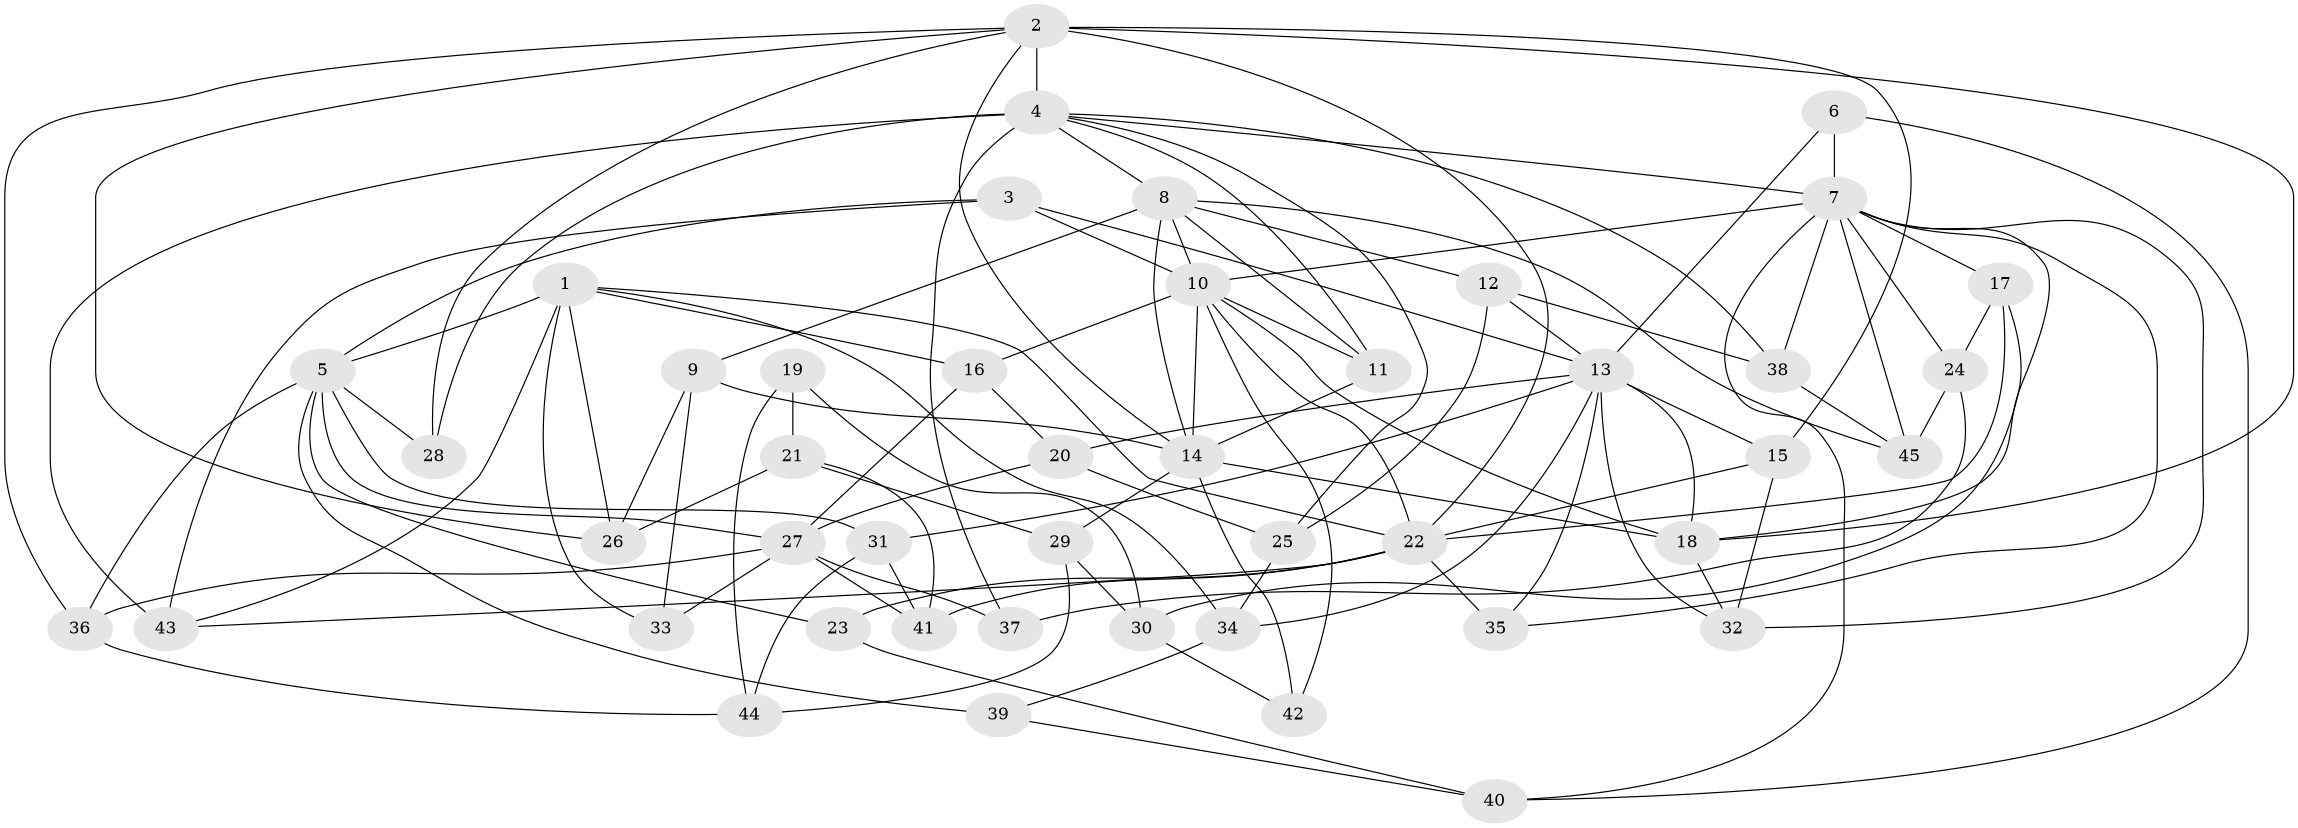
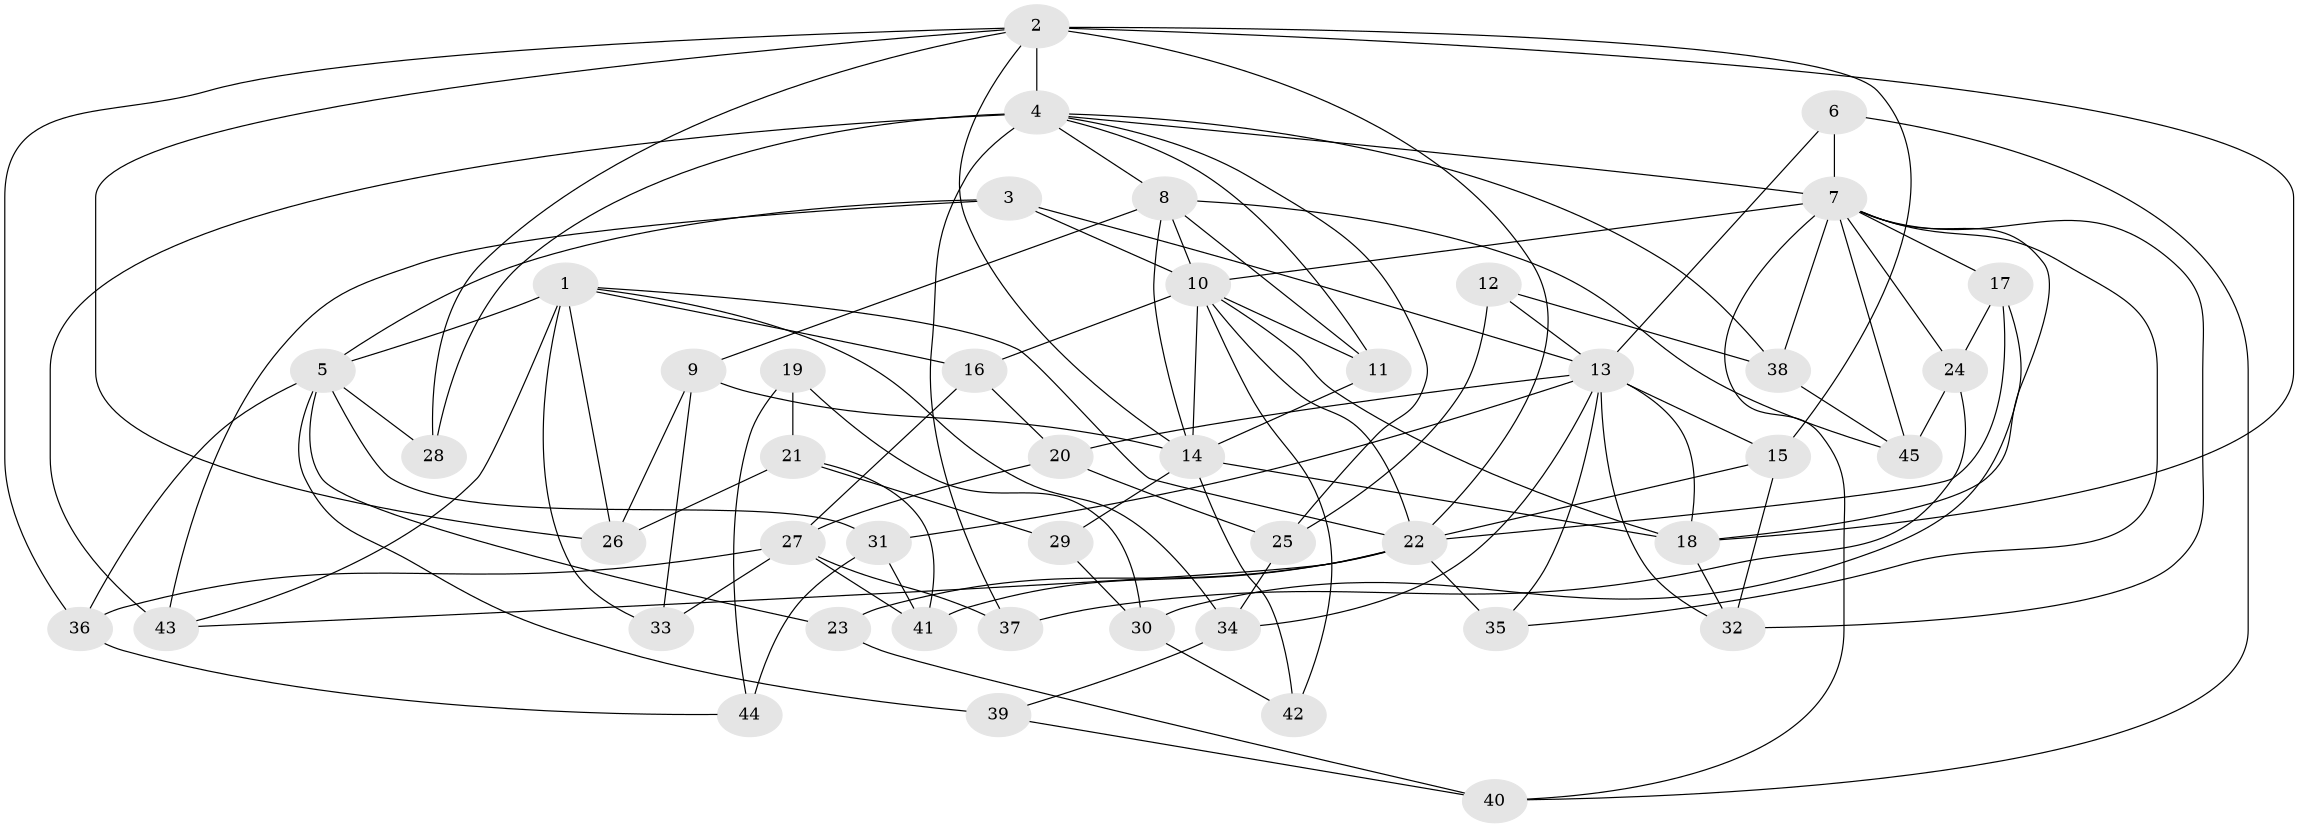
(1327, 242) -> none
(508, 514) -> none
(966, 687) -> none
